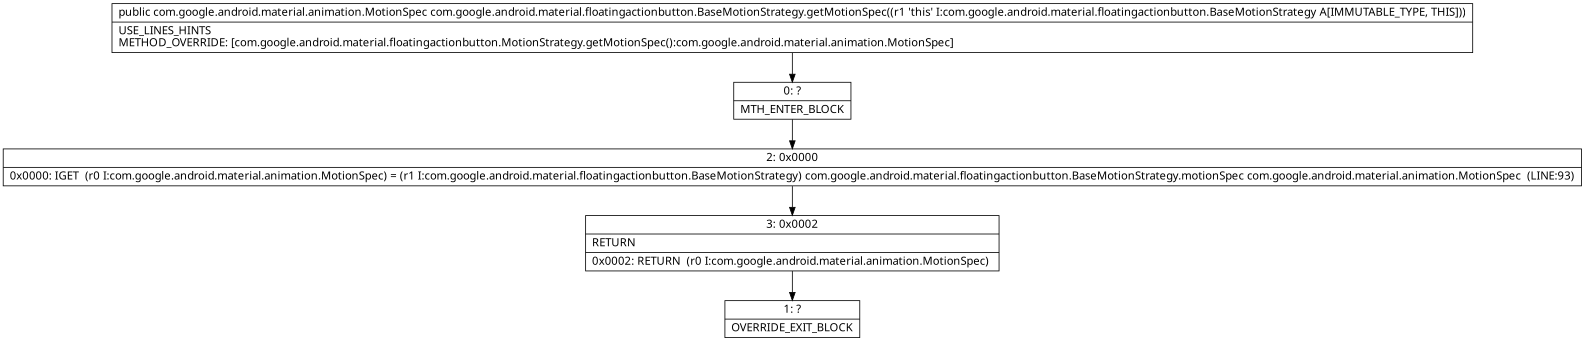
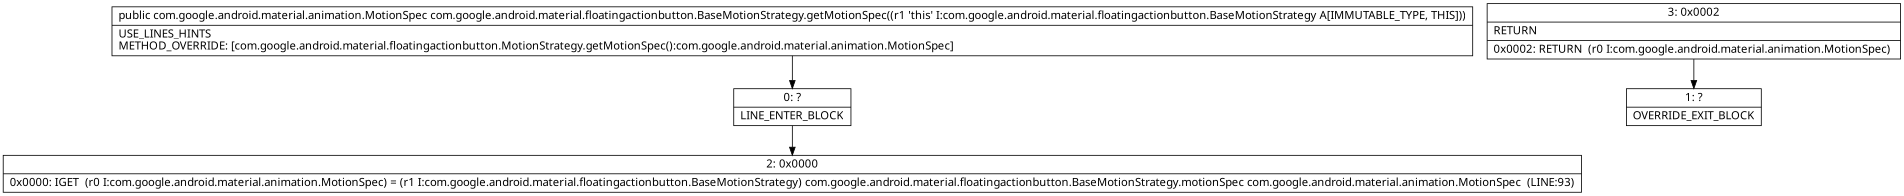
(792, 110) -> (792, 116)
(792, 197) -> none
